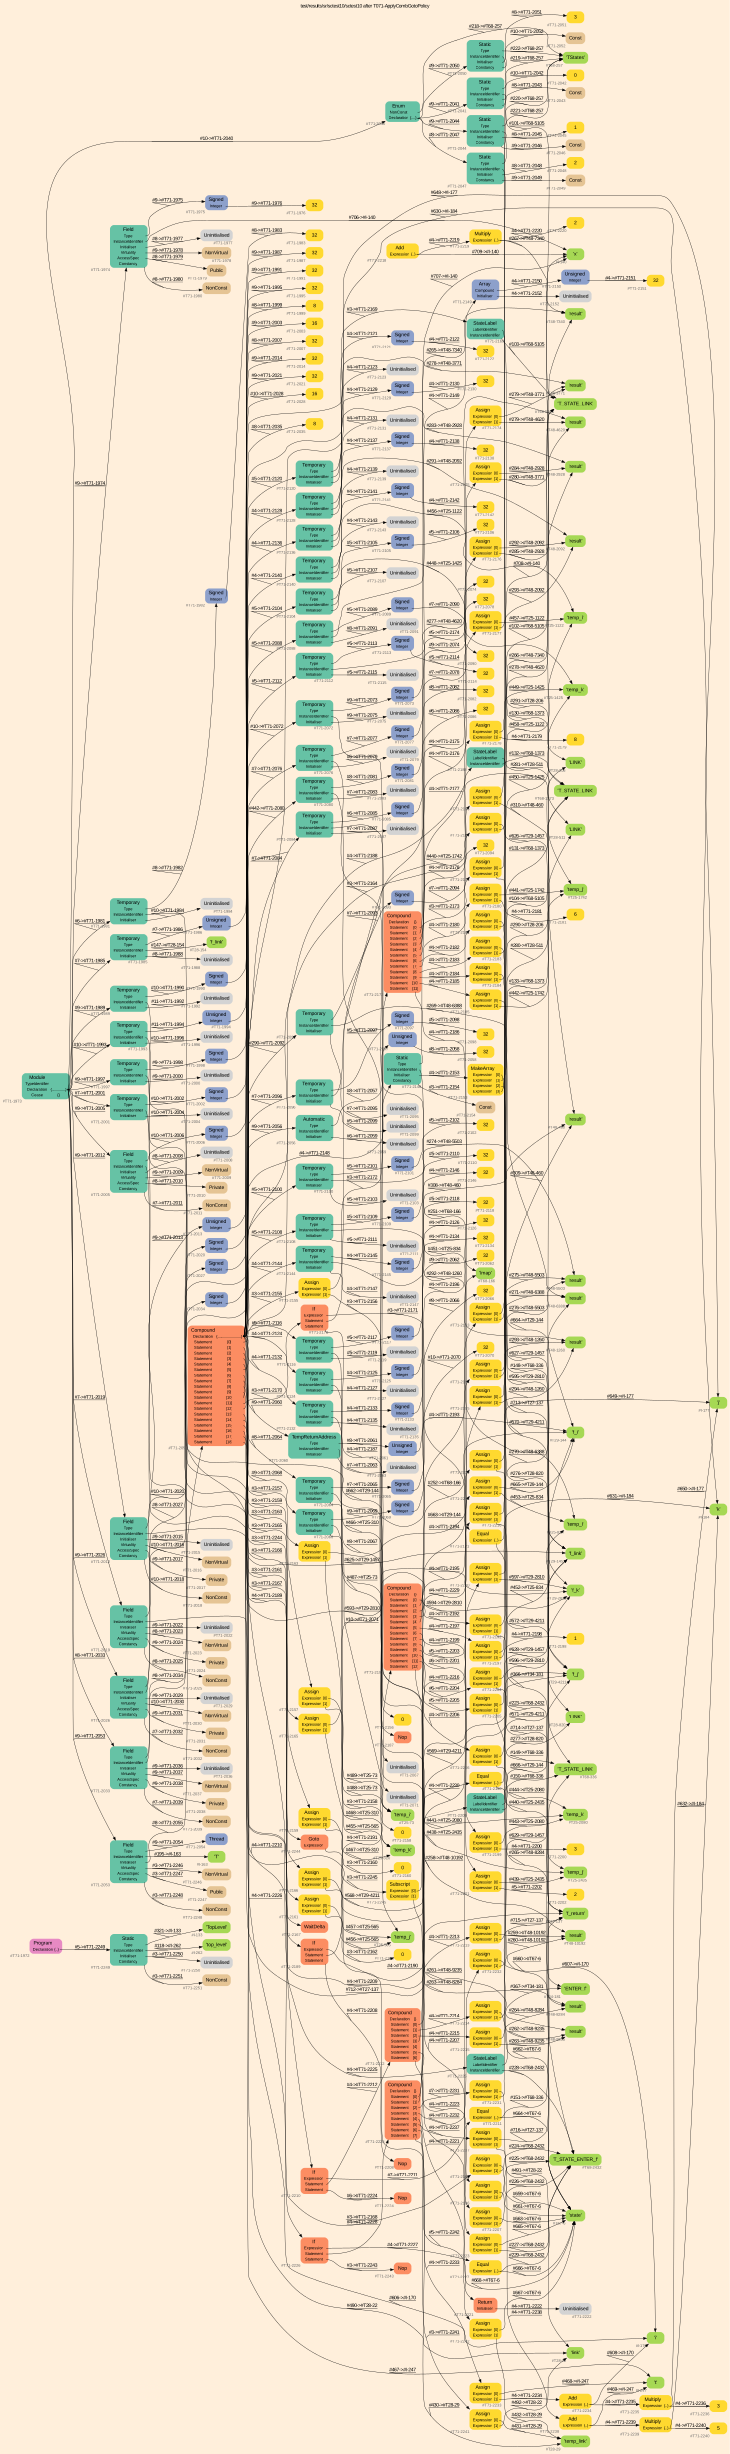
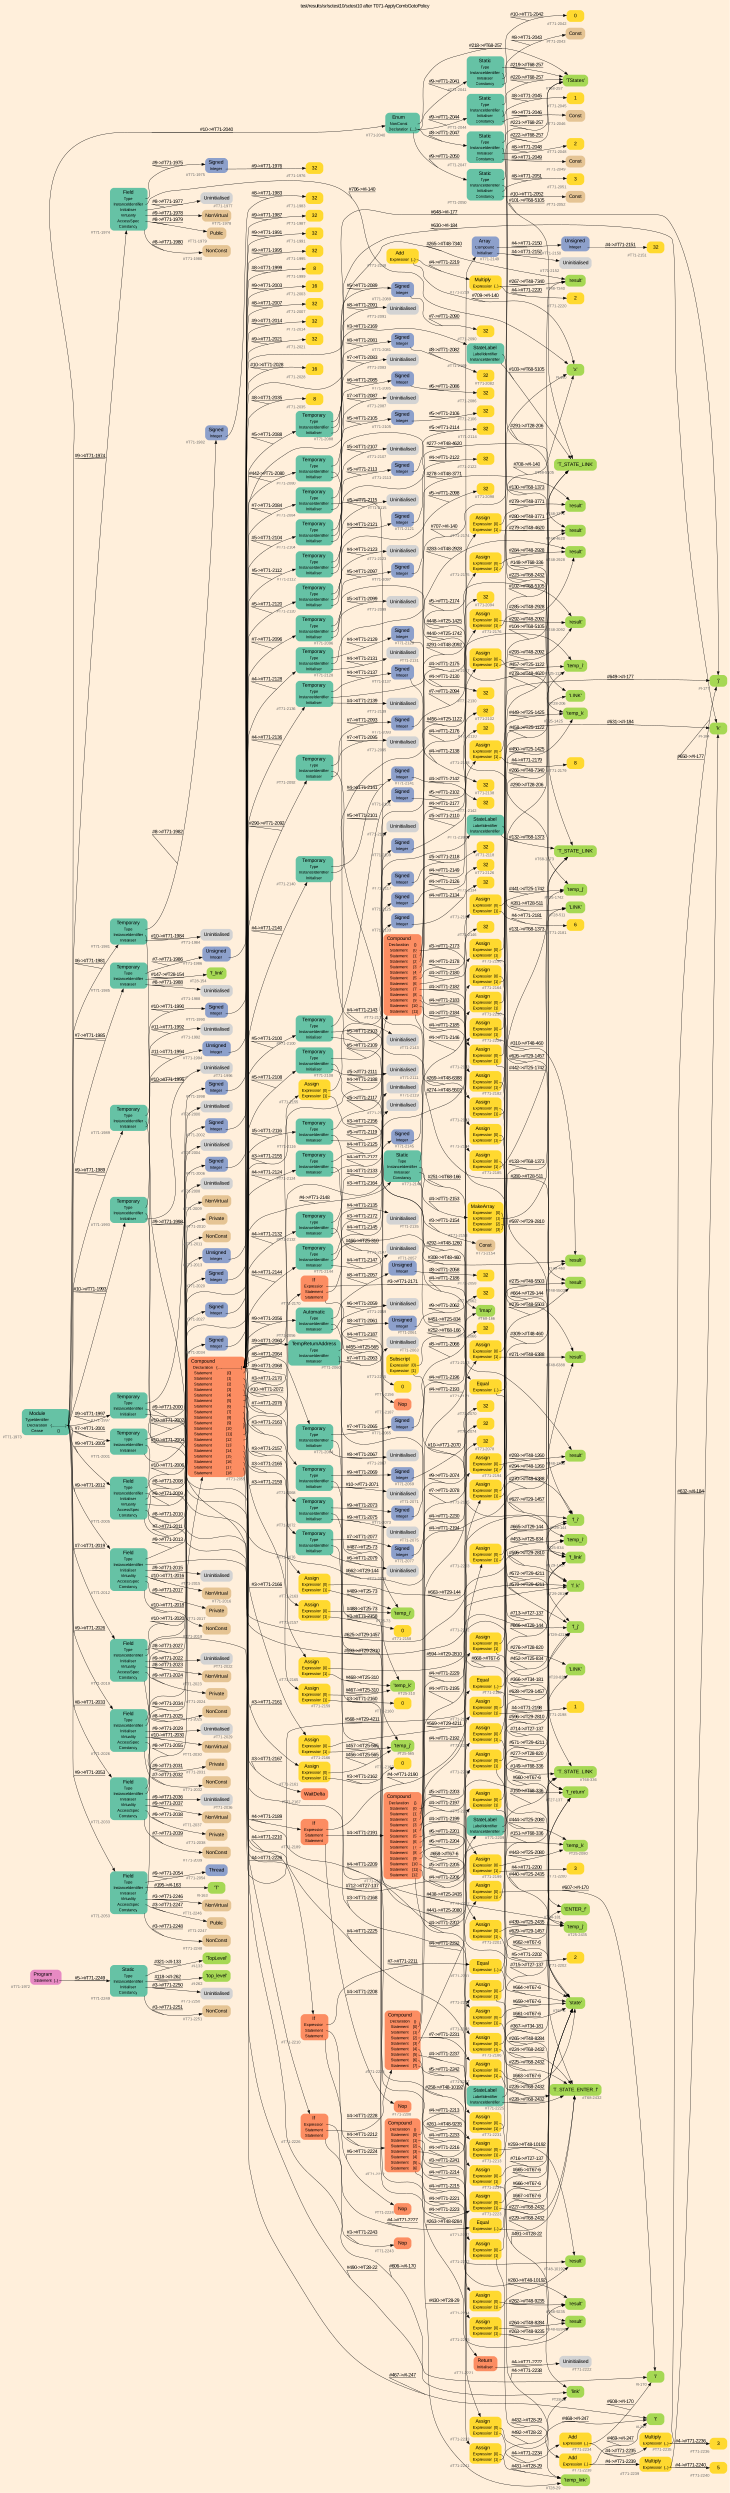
(314, 1842) -> none
none -> (435, 1861)
(43, 1950) -> (43, 1981)
